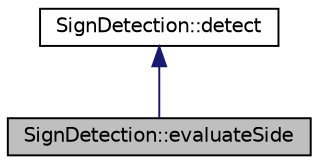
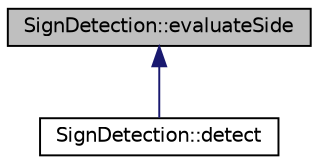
(159, 92) -> (159, 92)
